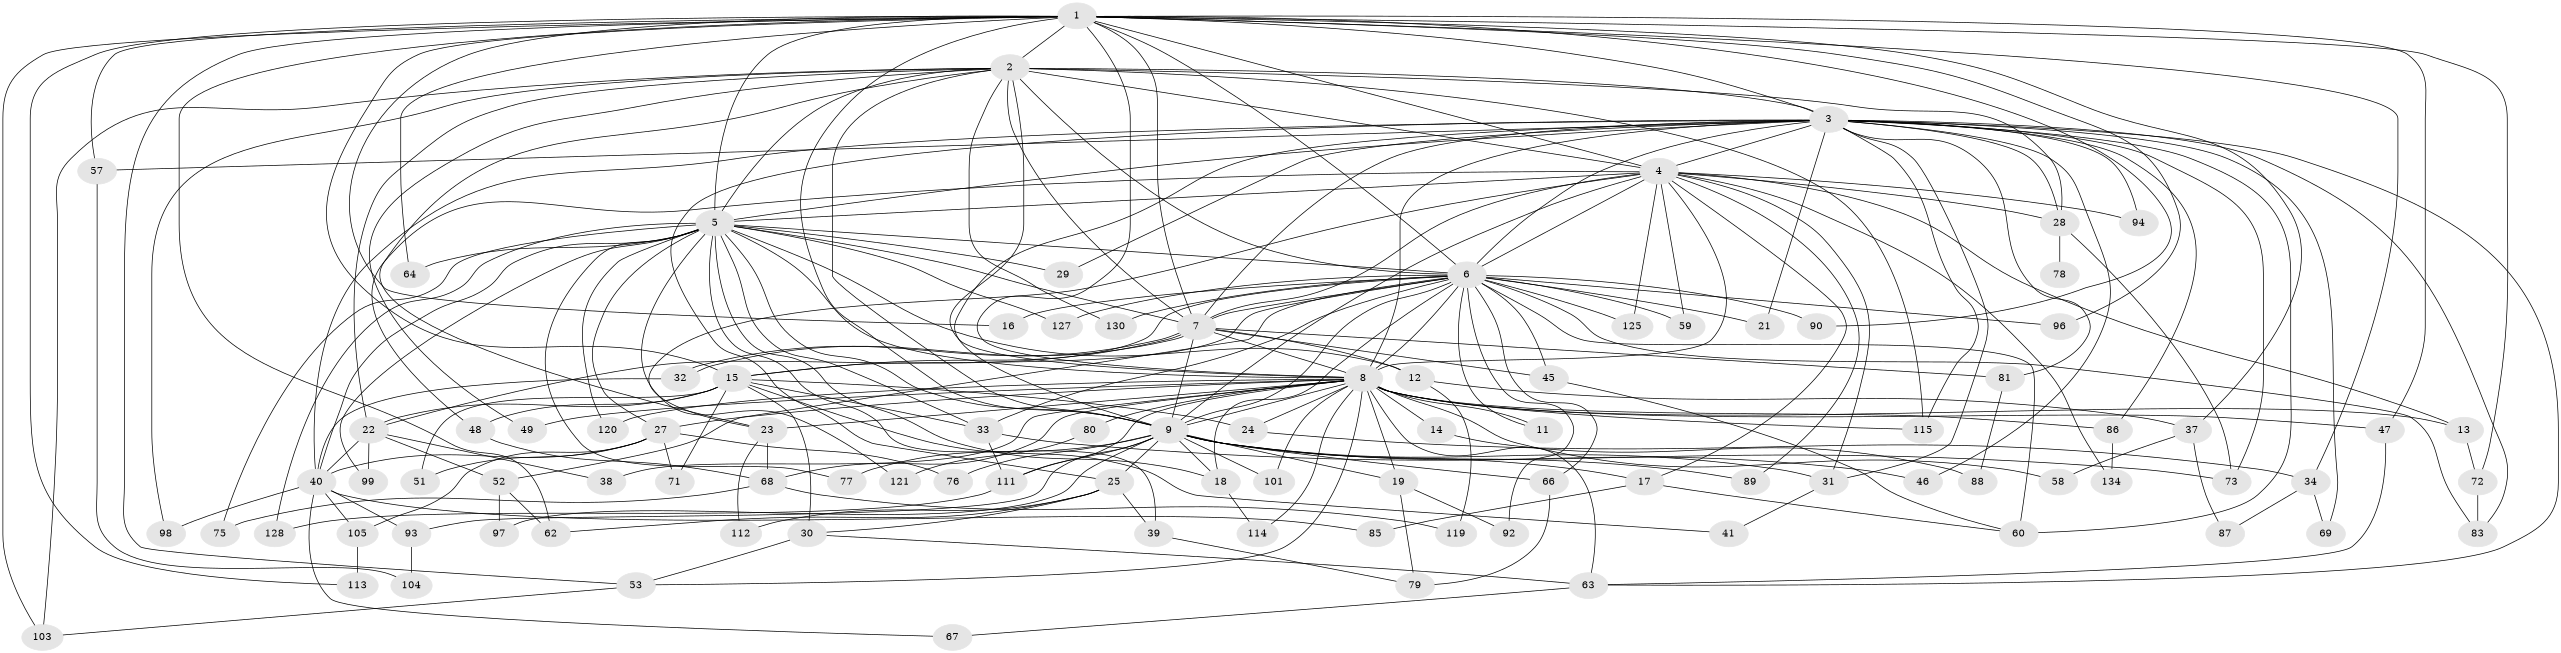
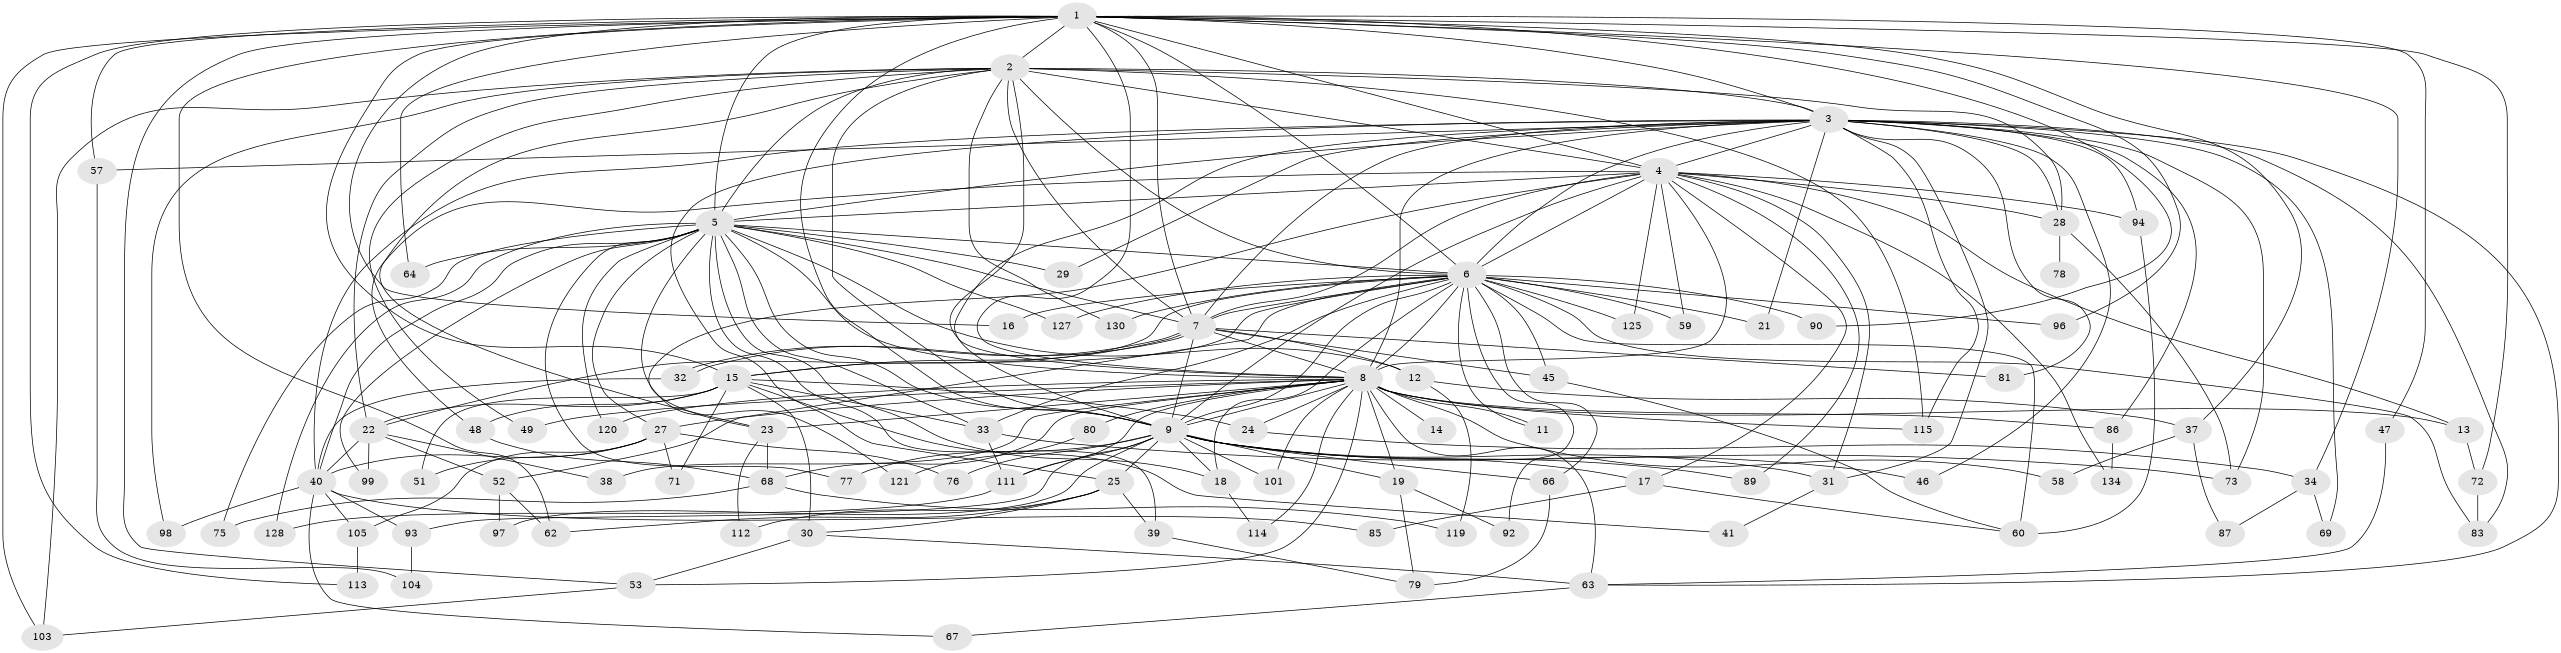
(2288, 247) -> (2154, 431)
(2019, 415) -> none
(1978, 482) -> none
